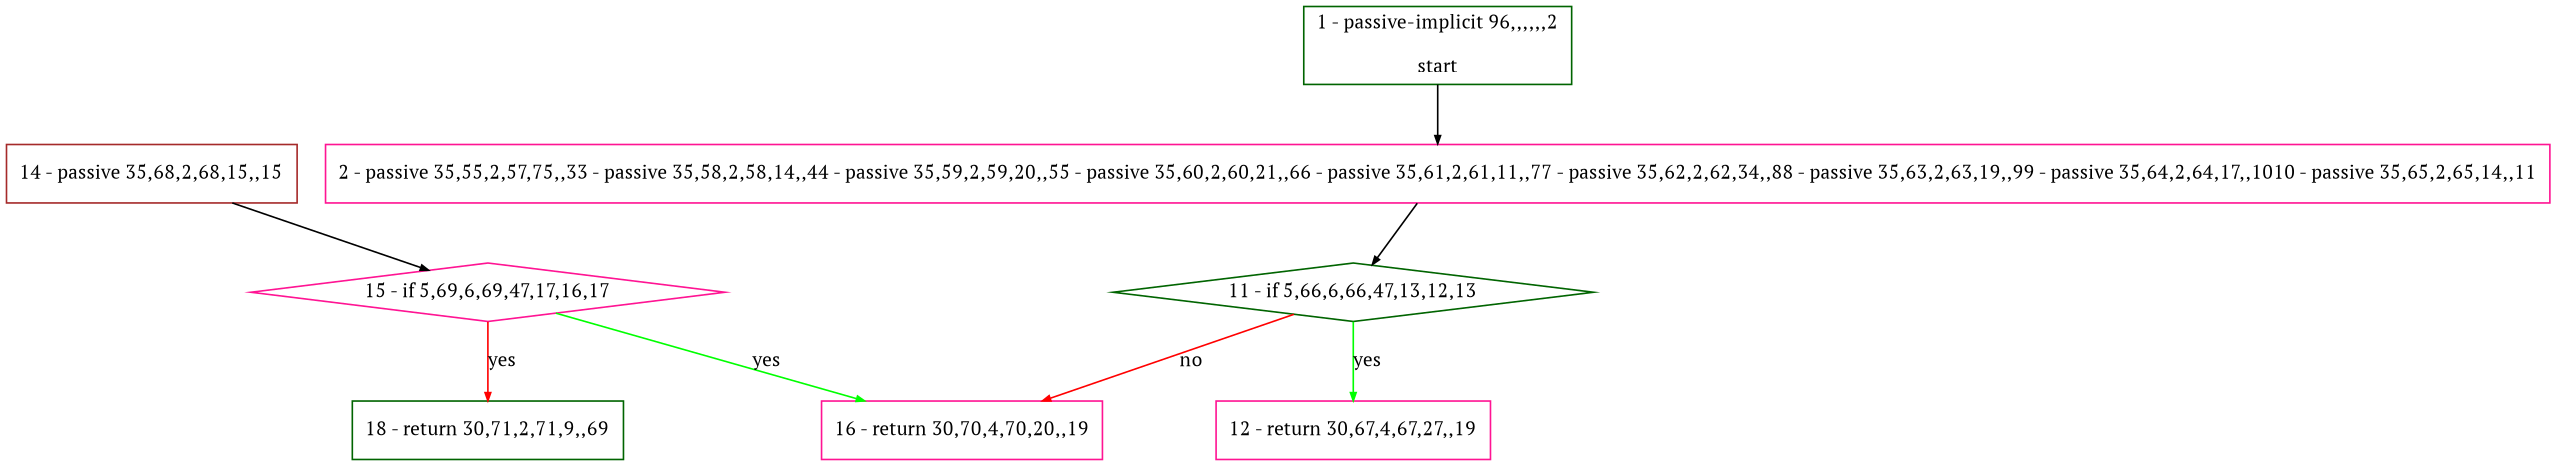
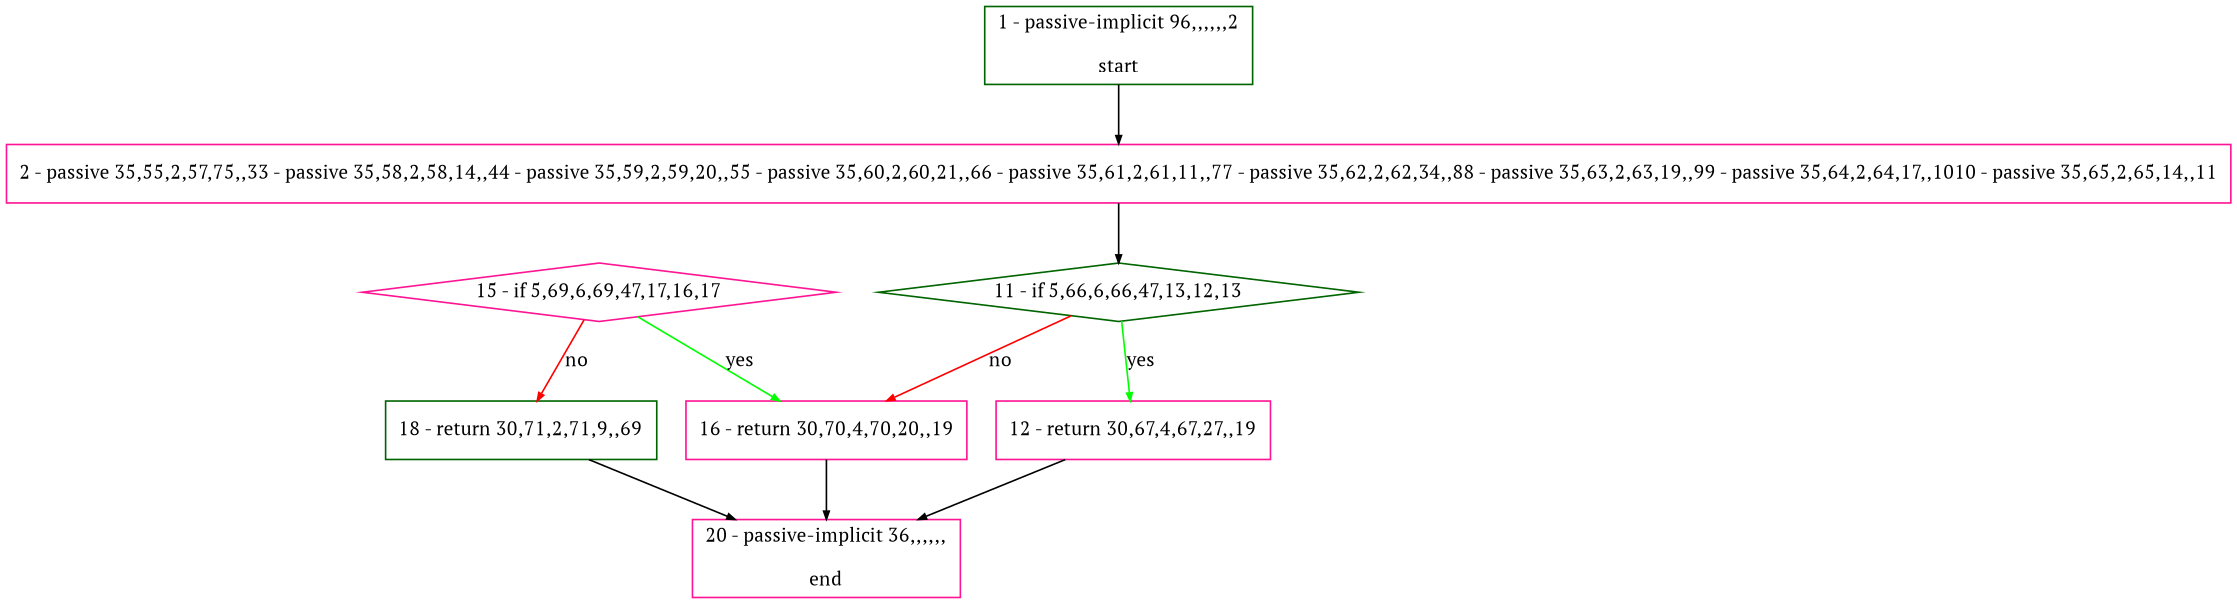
(152, 174) -> none
(503, 361) -> (577, 361)
none -> (826, 559)
